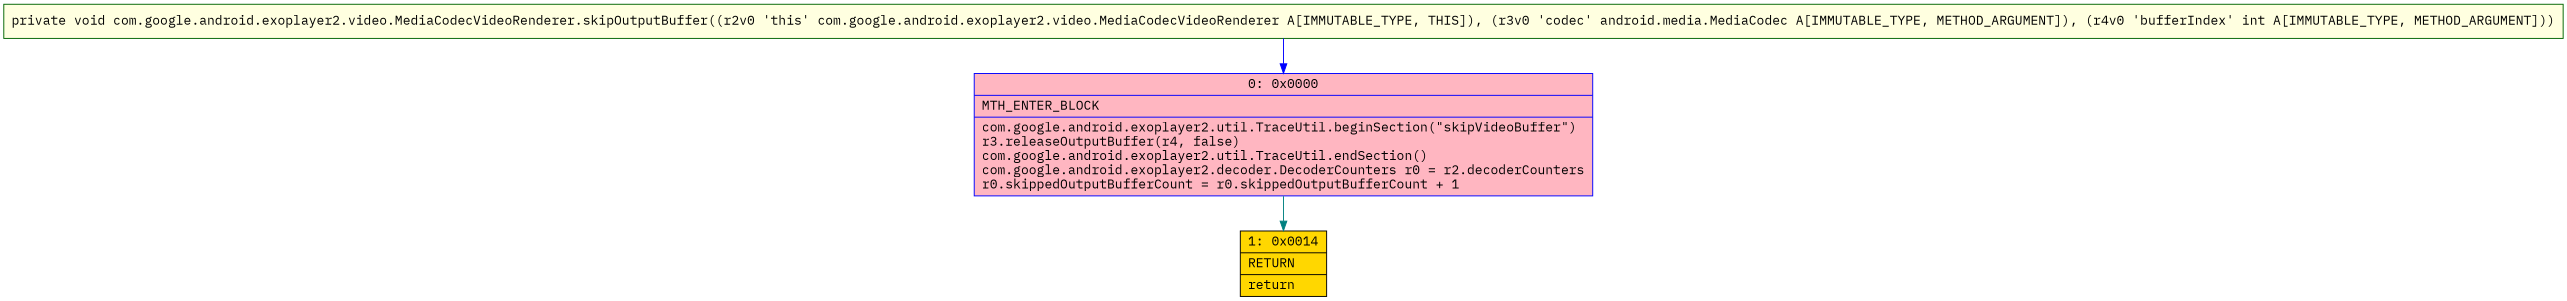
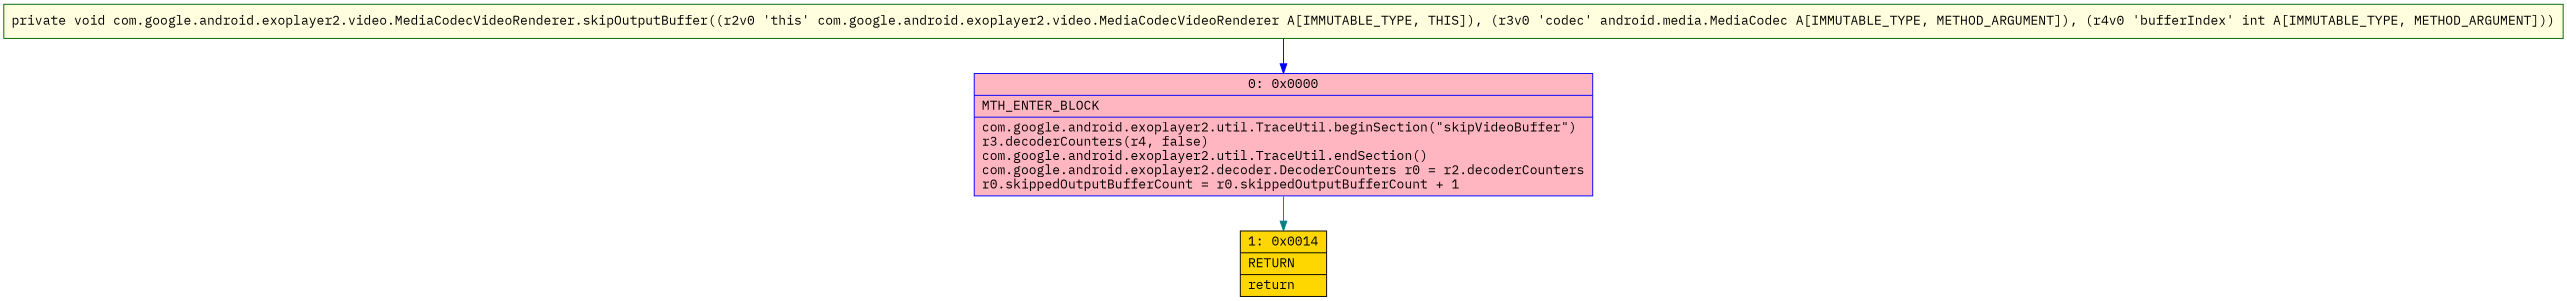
(1111, 142) -> (1096, 142)
